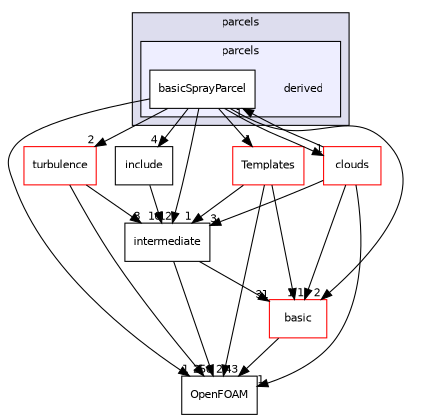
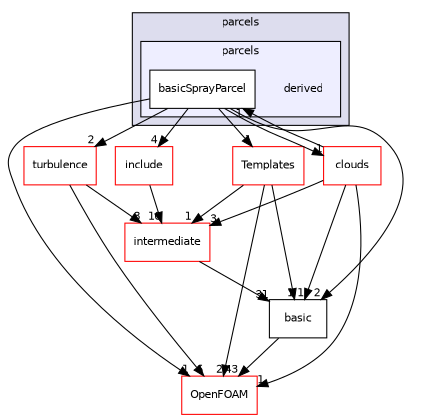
(188, 161) -> none
(144, 166) -> (144, 166)
(167, 242) -> (167, 242)
(192, 313) -> none
(298, 319) -> (298, 319)
(219, 395) -> (219, 395)
